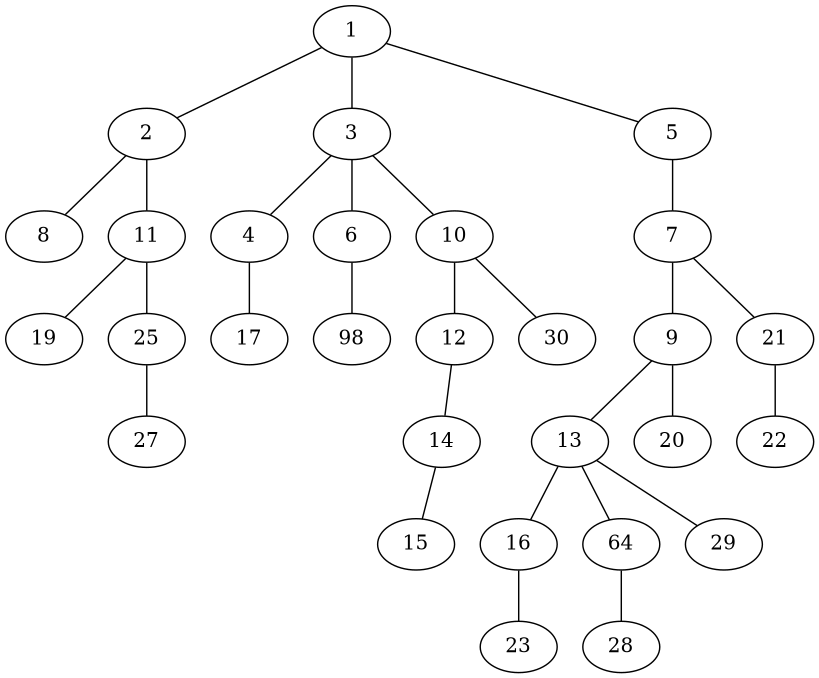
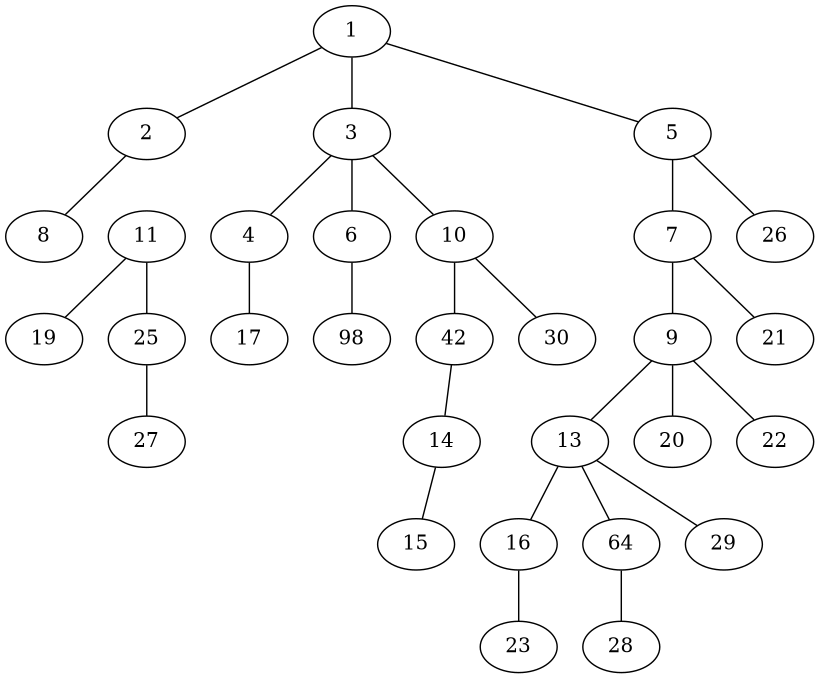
(147, 185) -> none
none -> (775, 237)
(455, 339) -> (455, 339)
(775, 391) -> (724, 390)
